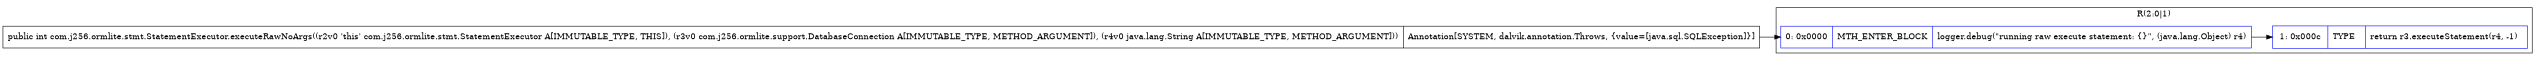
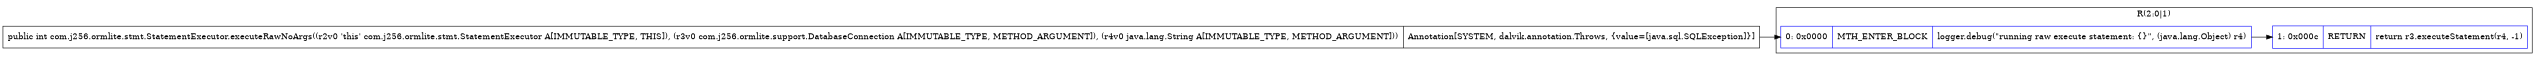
(2344, 37) -> (2347, 37)
